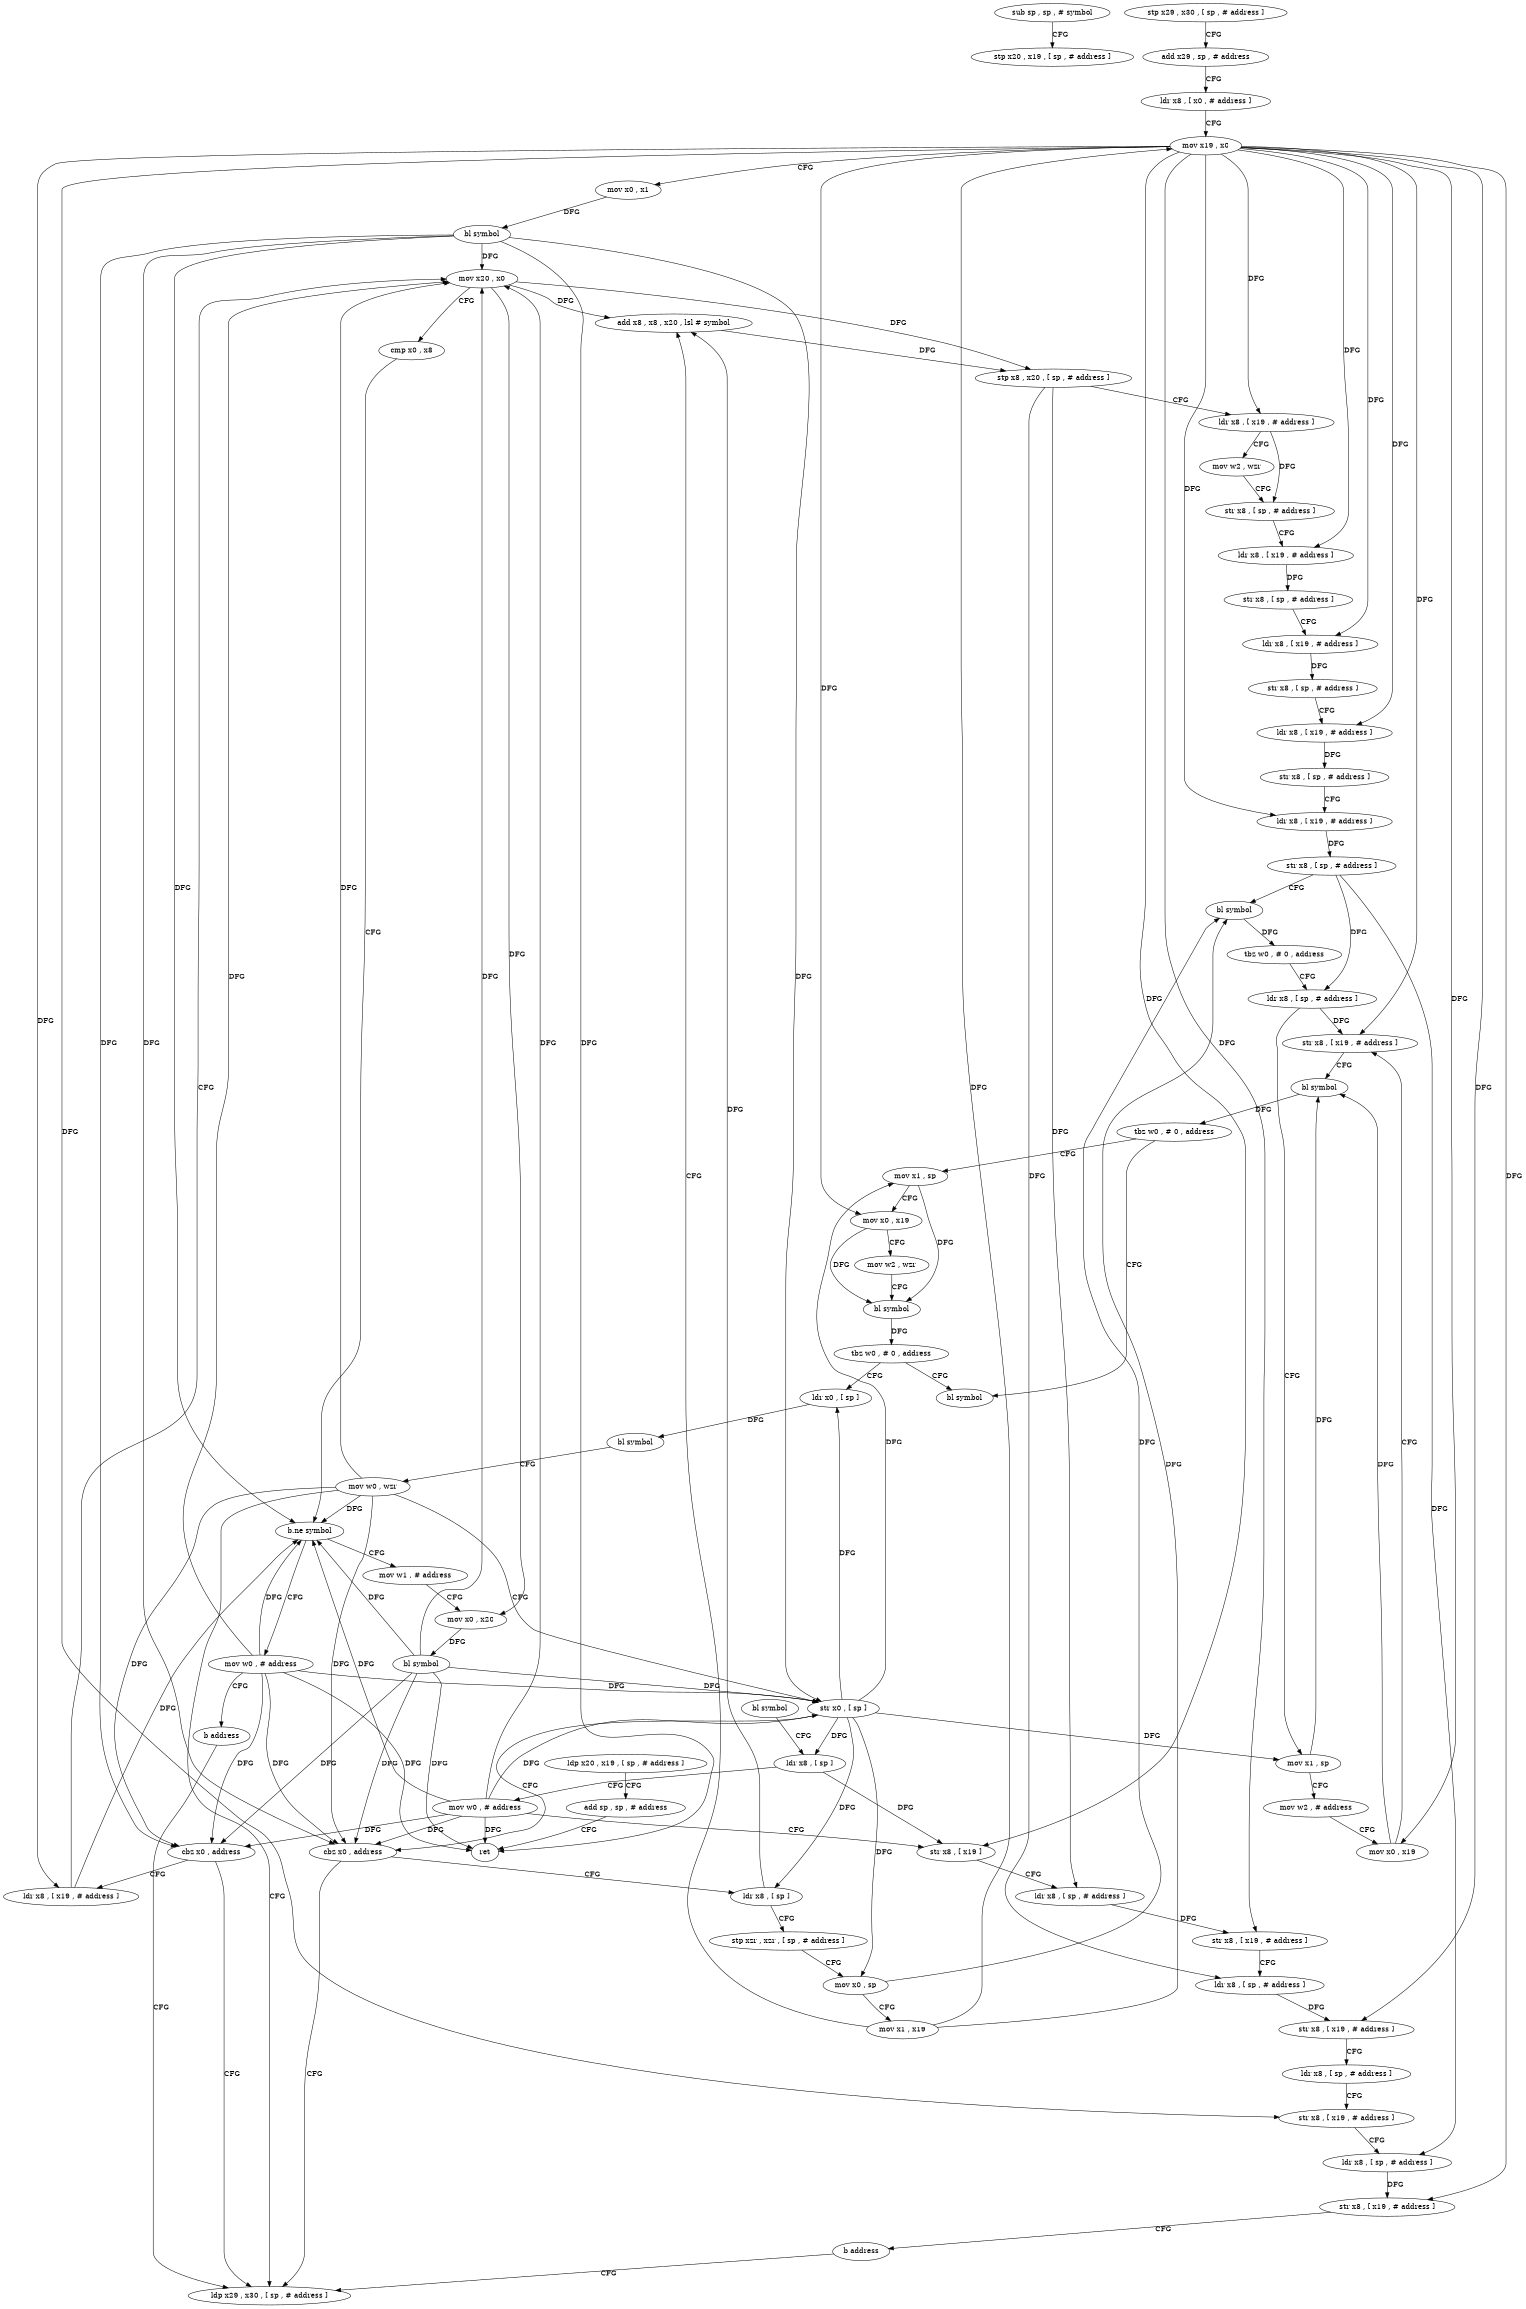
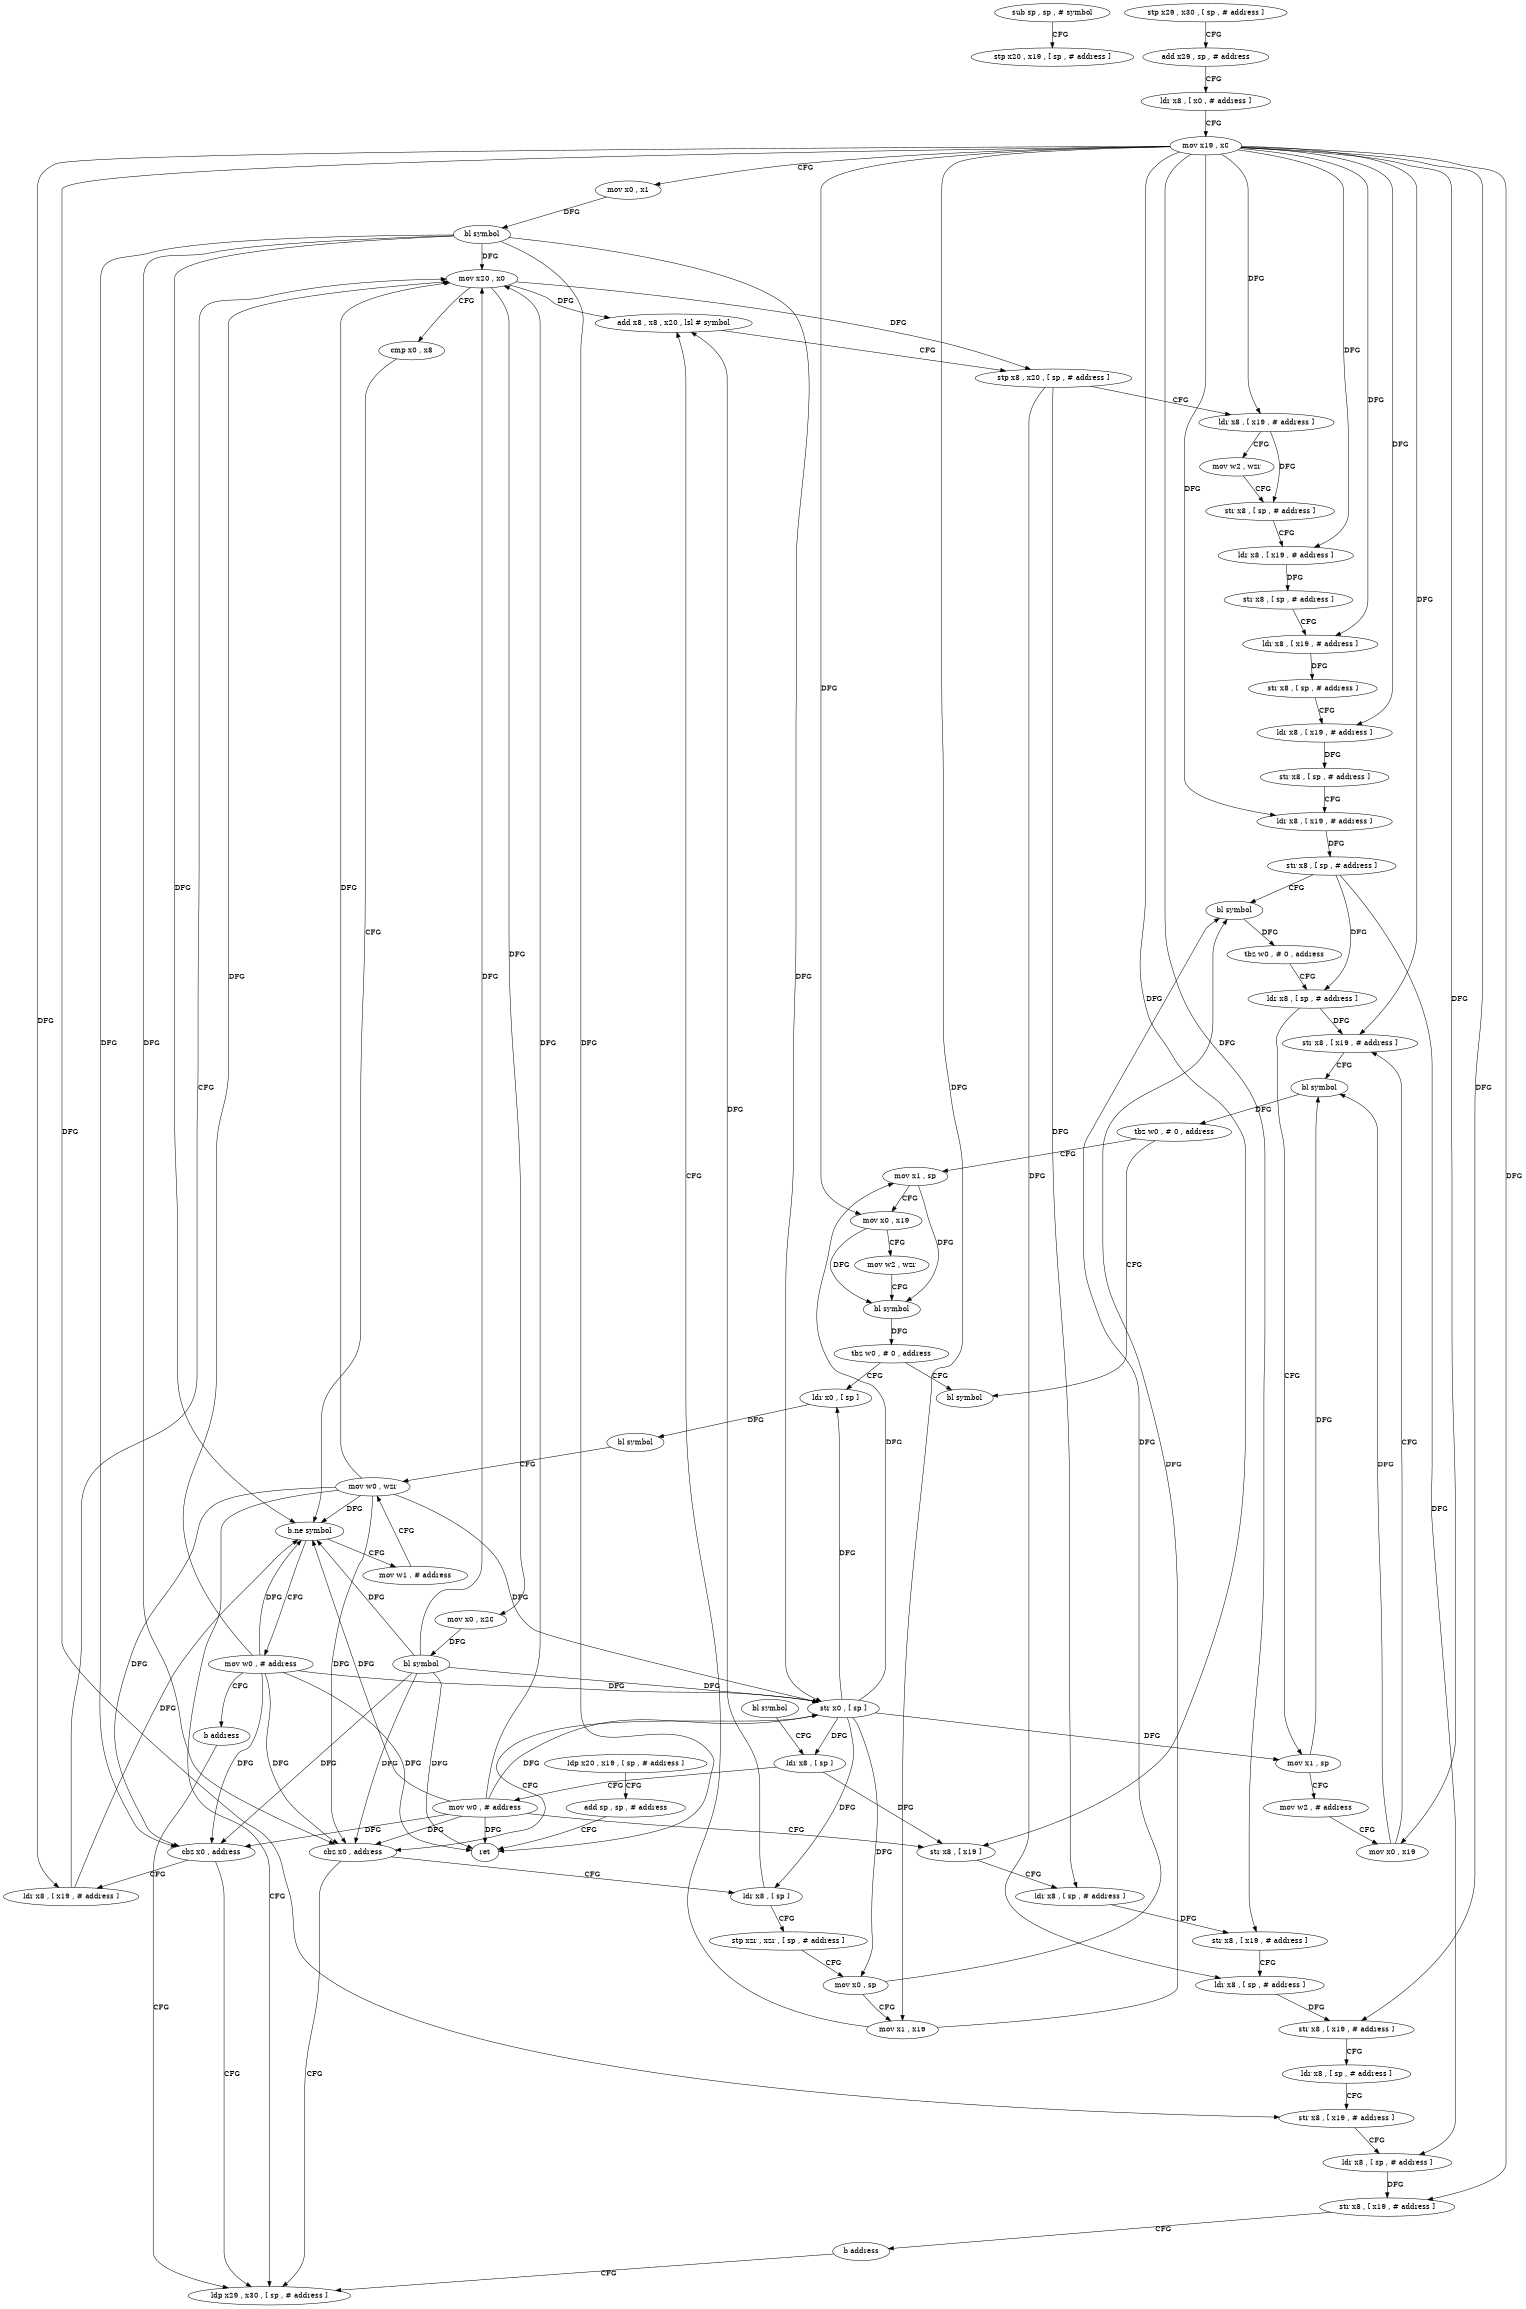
(928, 351) -> (928, 351)
(964, 1019) -> (943, 988)
(441, 1596) -> (395, 1534)
(520, 1598) -> (520, 1598)
